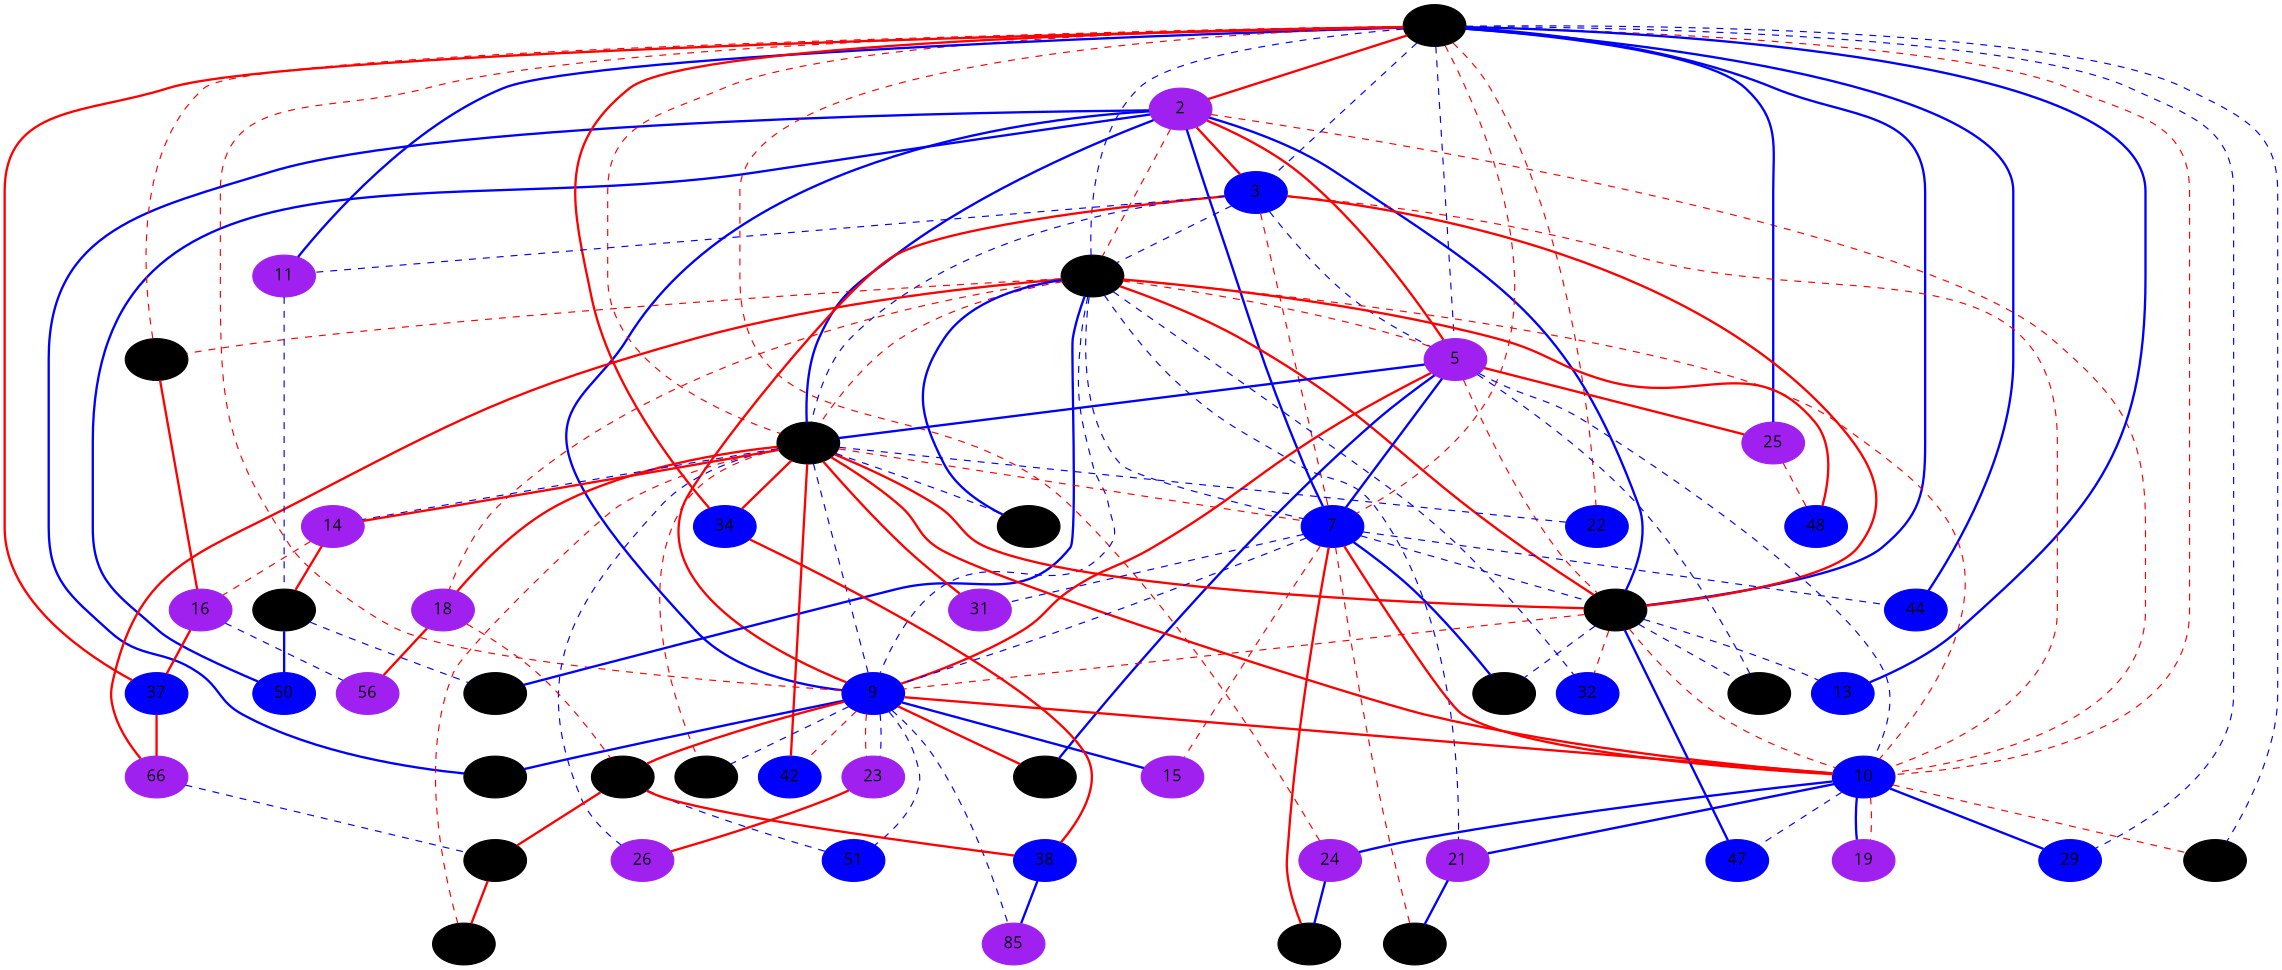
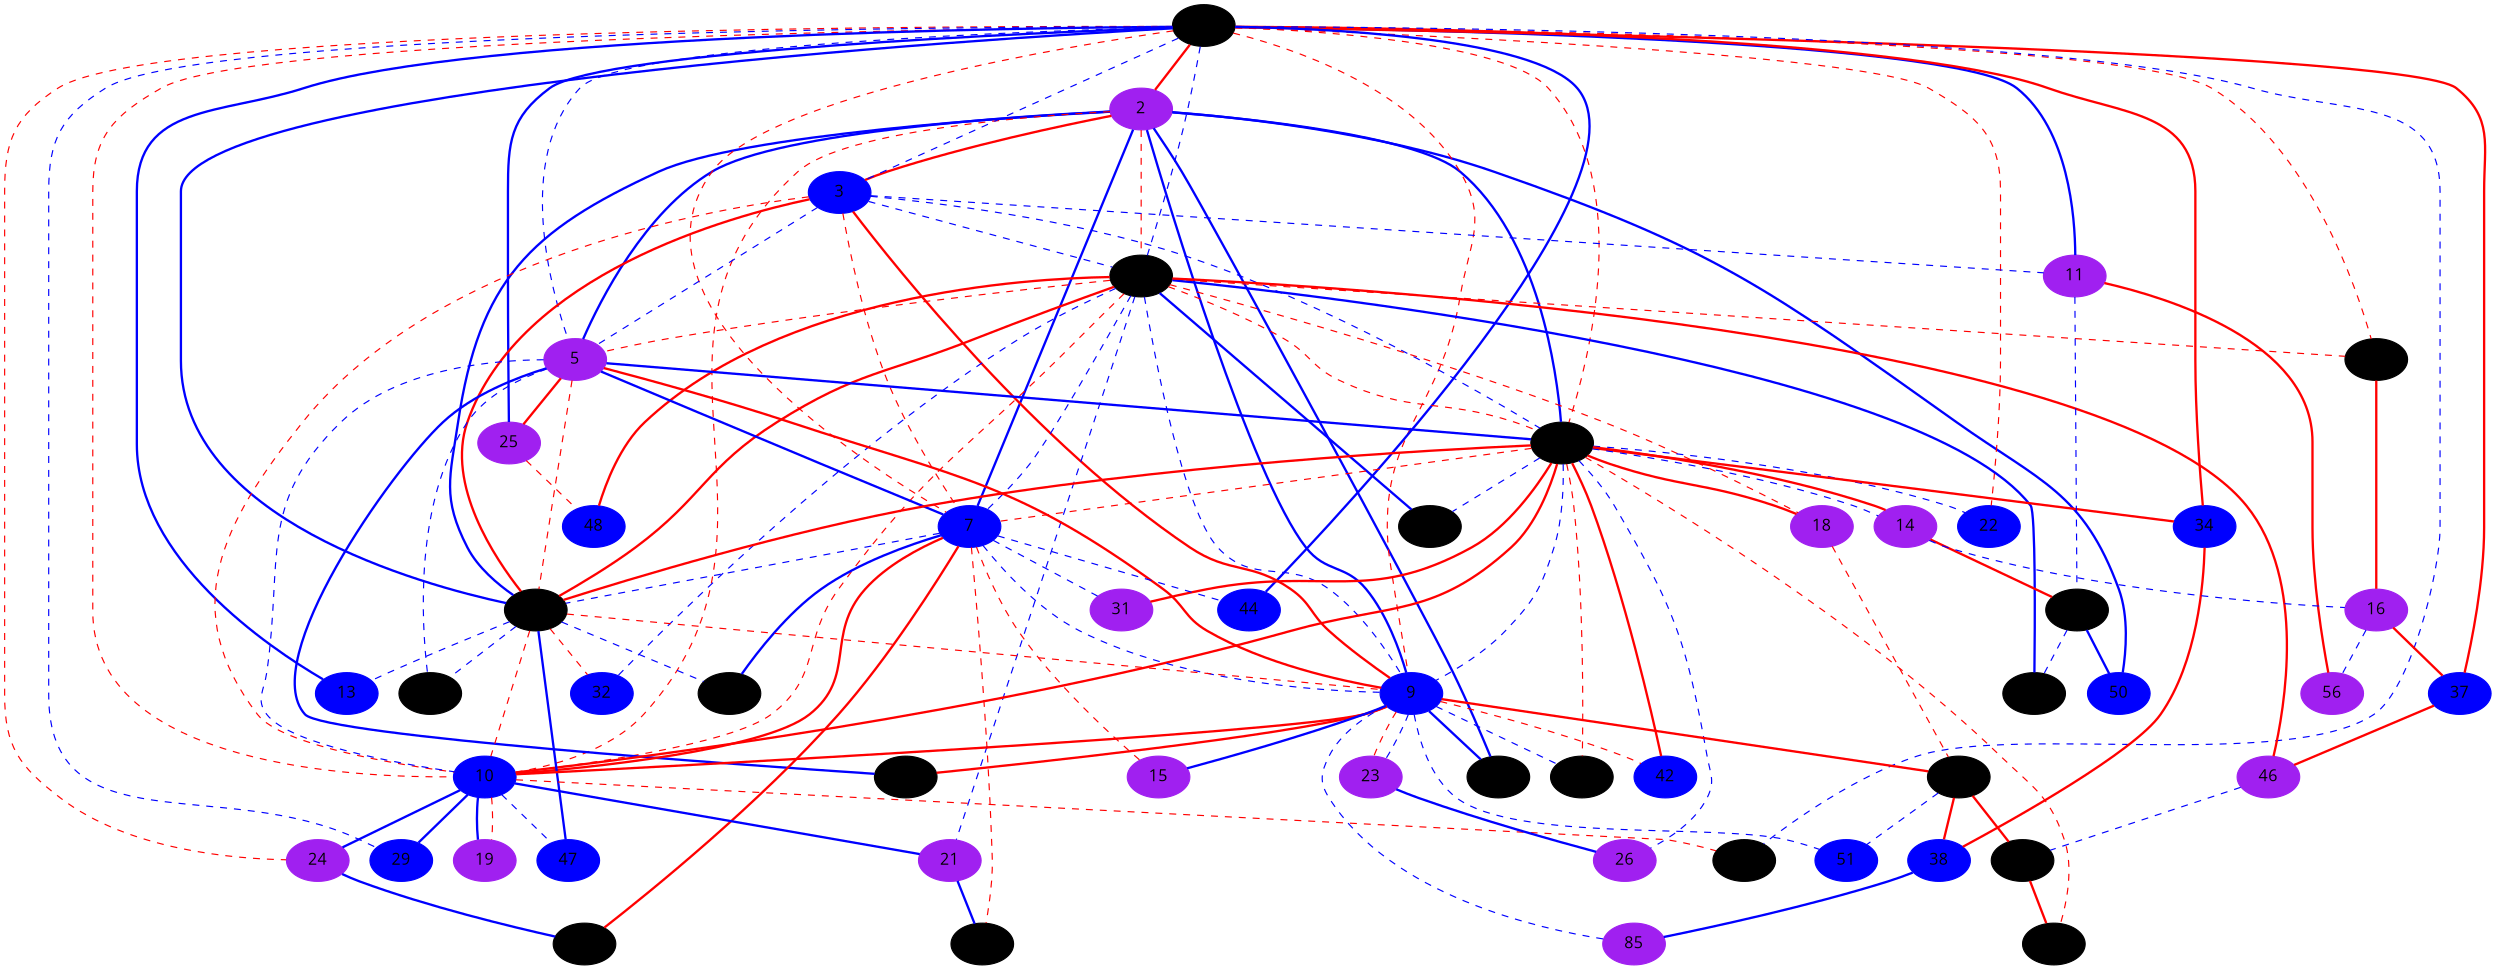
(1341, 212) -> (757, 154)
(267, 568) -> (2135, 587)
(406, 651) -> (2308, 418)
(157, 777) -> (2268, 777)
(787, 814) -> (1495, 823)
